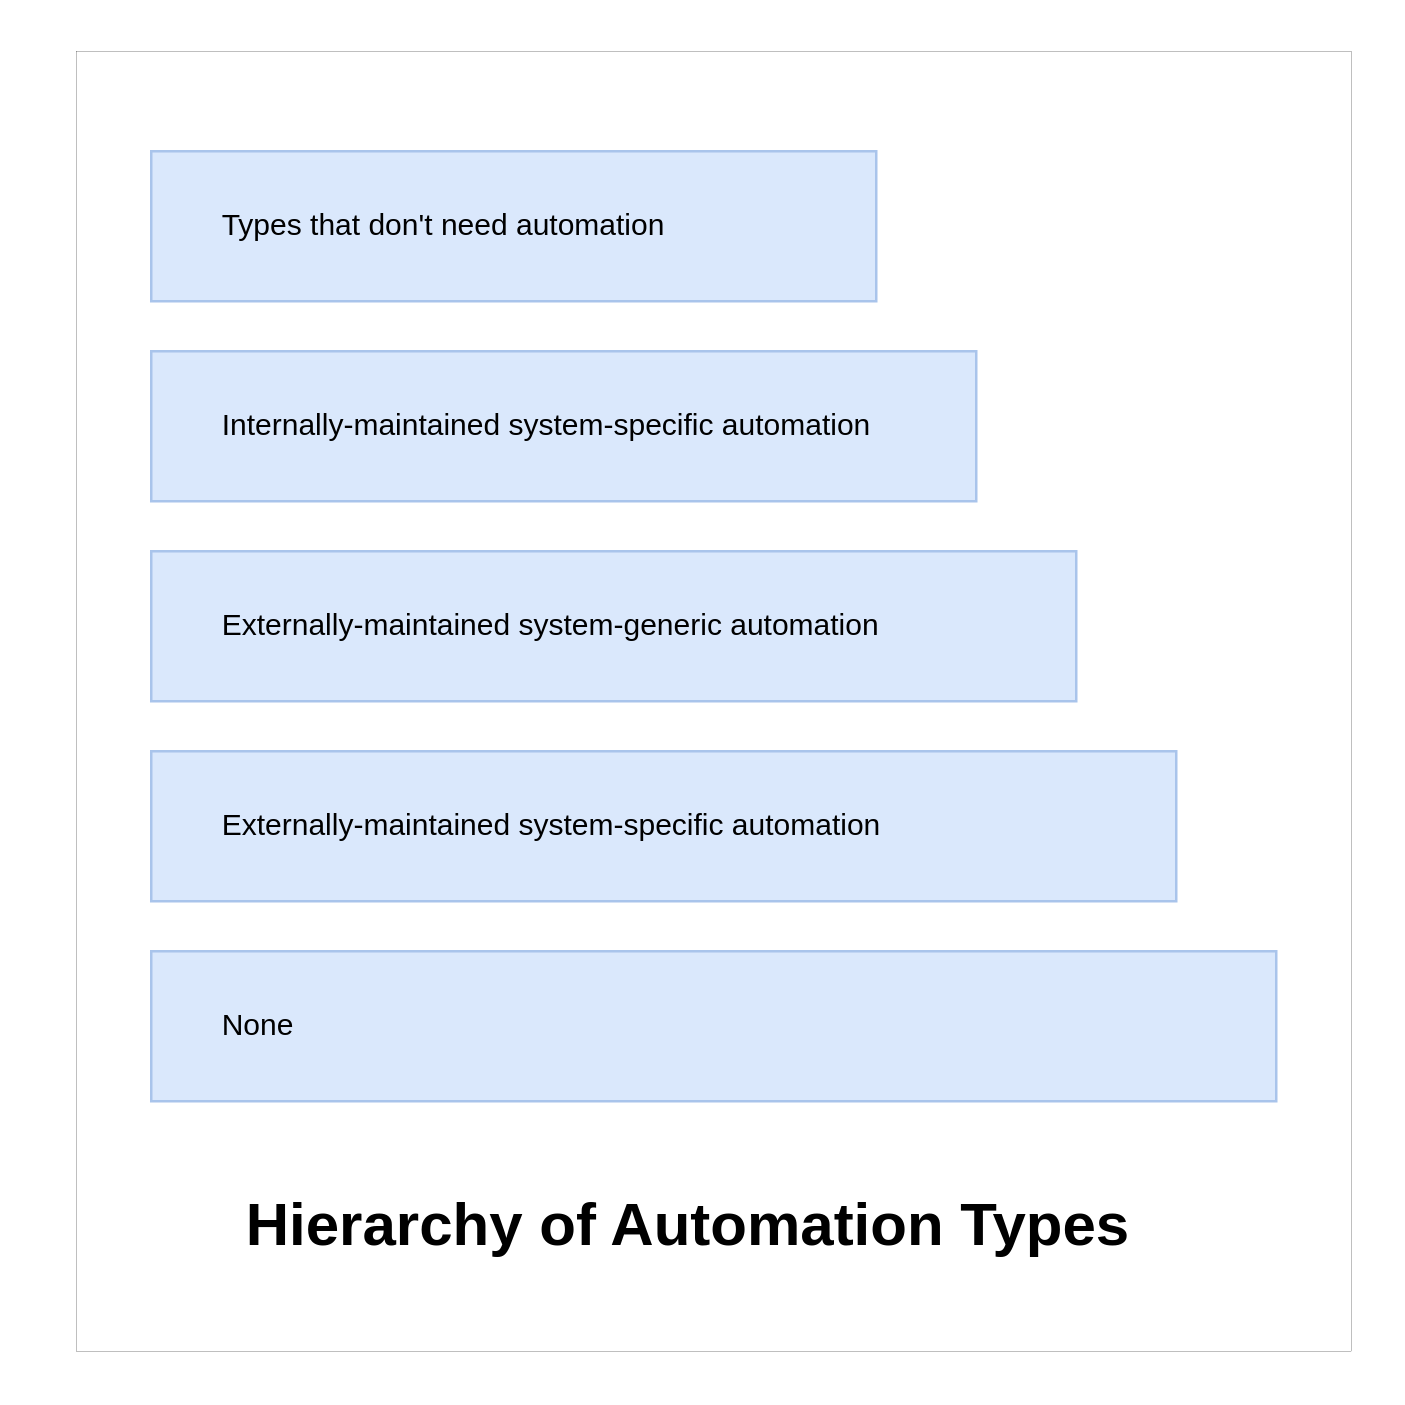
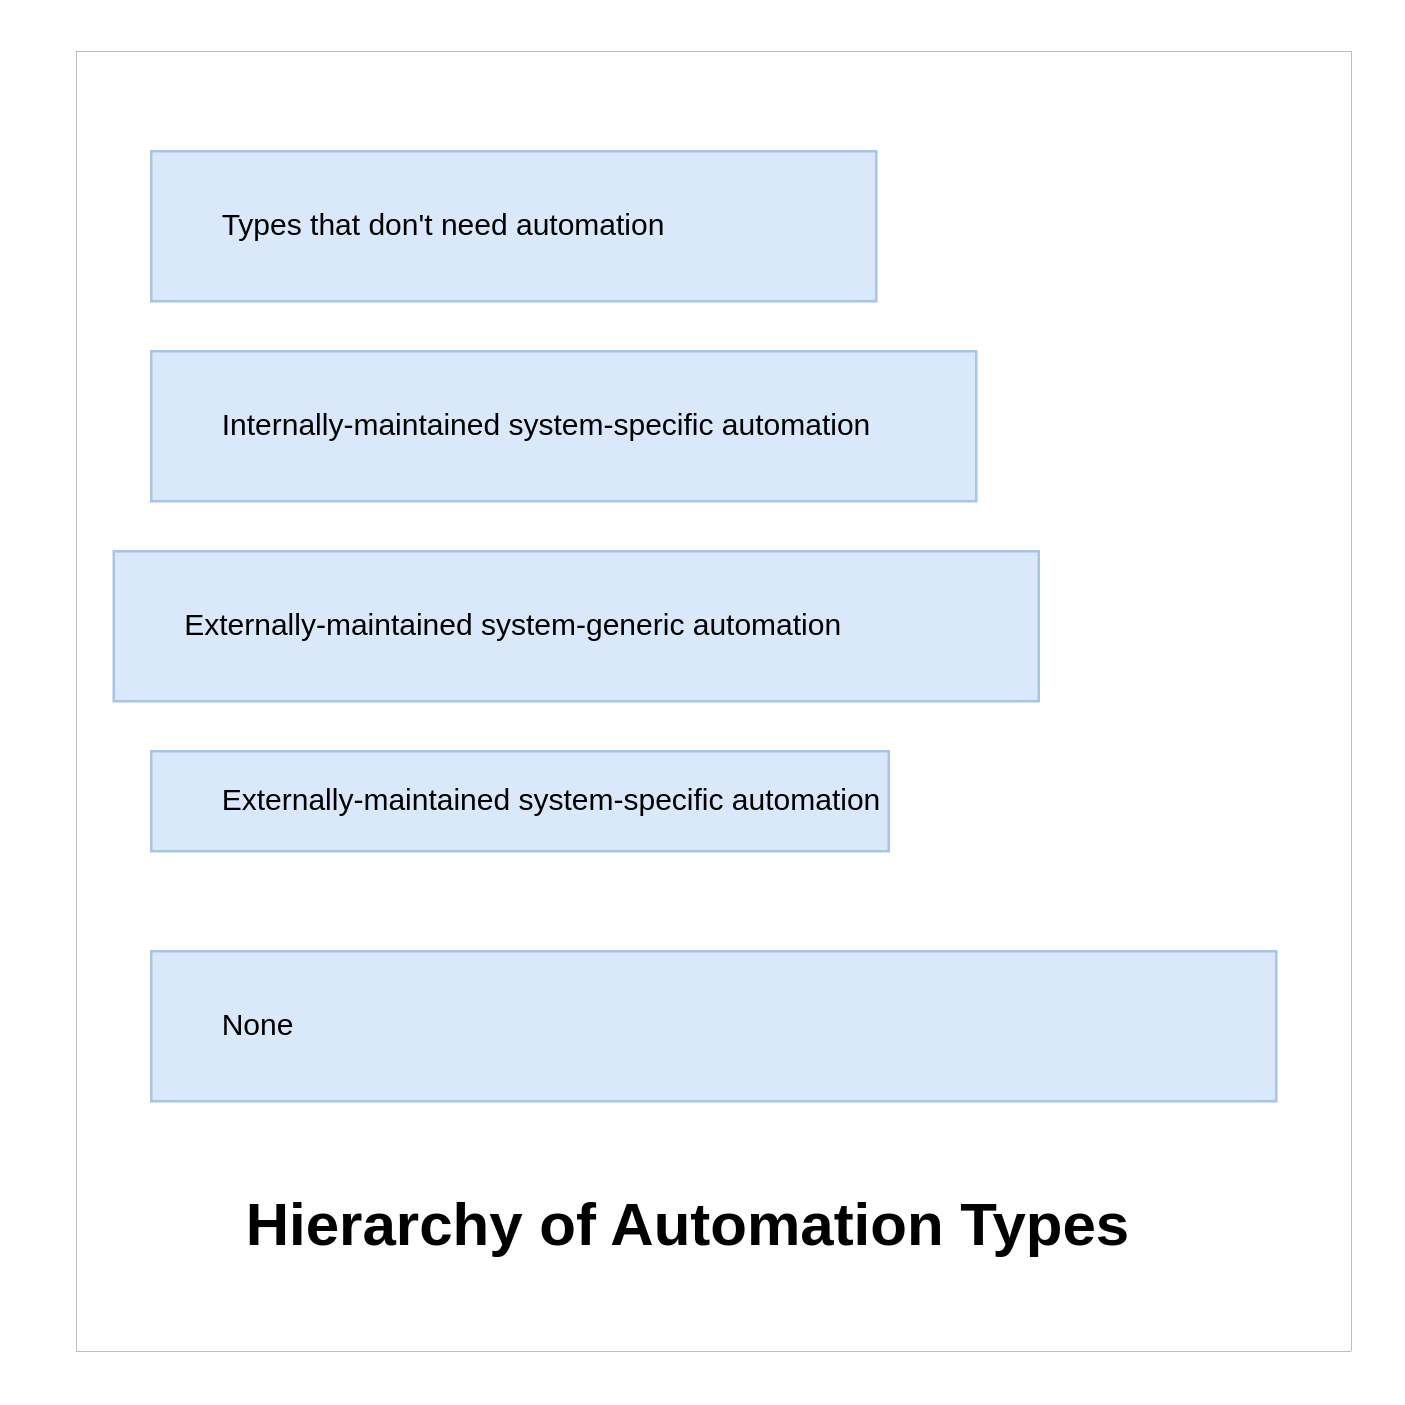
(614, 626) -> (576, 626)
(664, 826) -> (520, 801)
